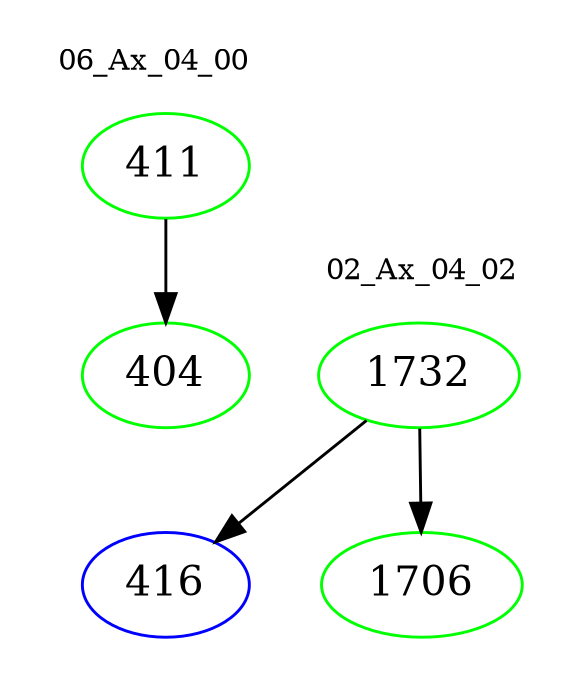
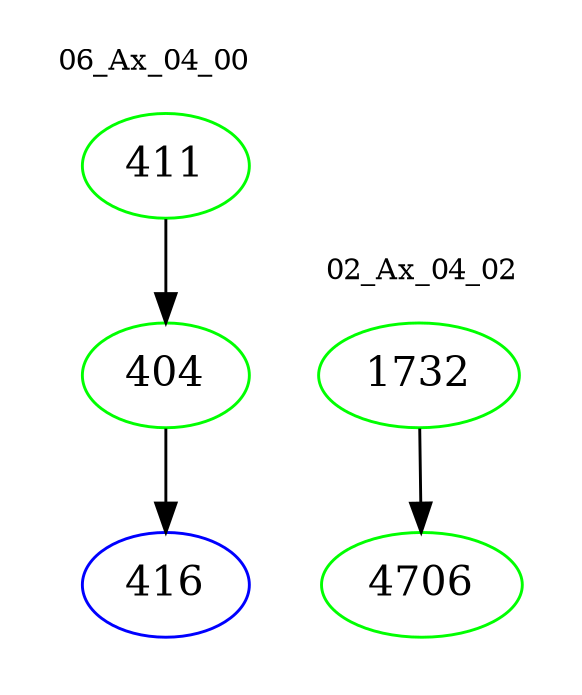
(315, 462) -> (166, 466)
(422, 585) -> (422, 585)
